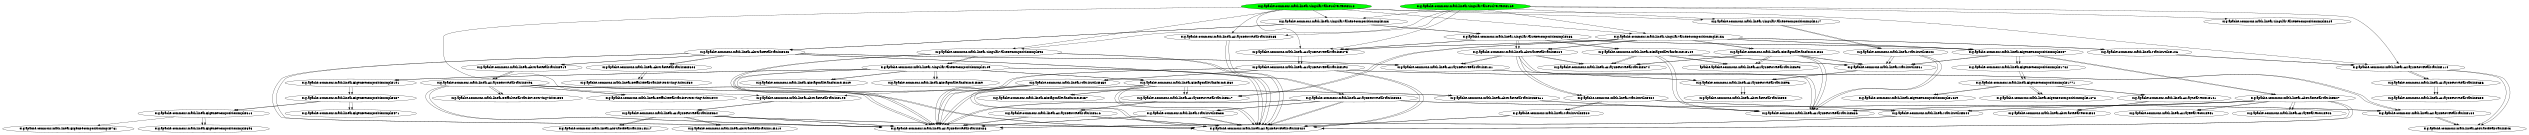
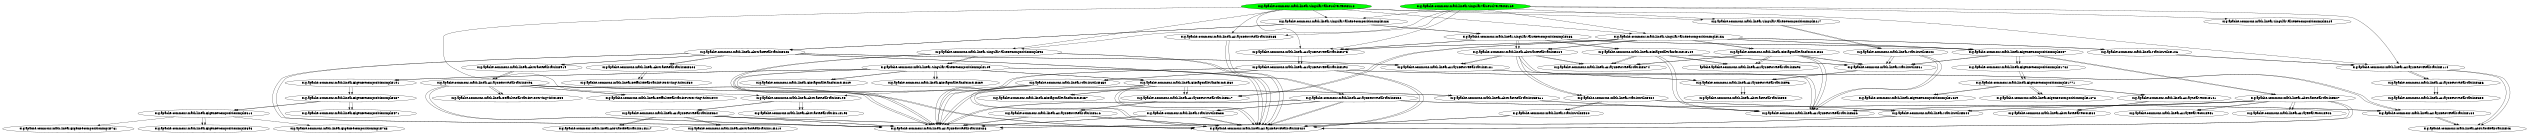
none -> (801, 113)
none -> (339, 129)
